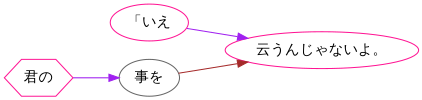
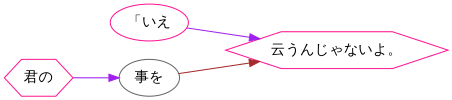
(322, 50) -> (337, 50)
